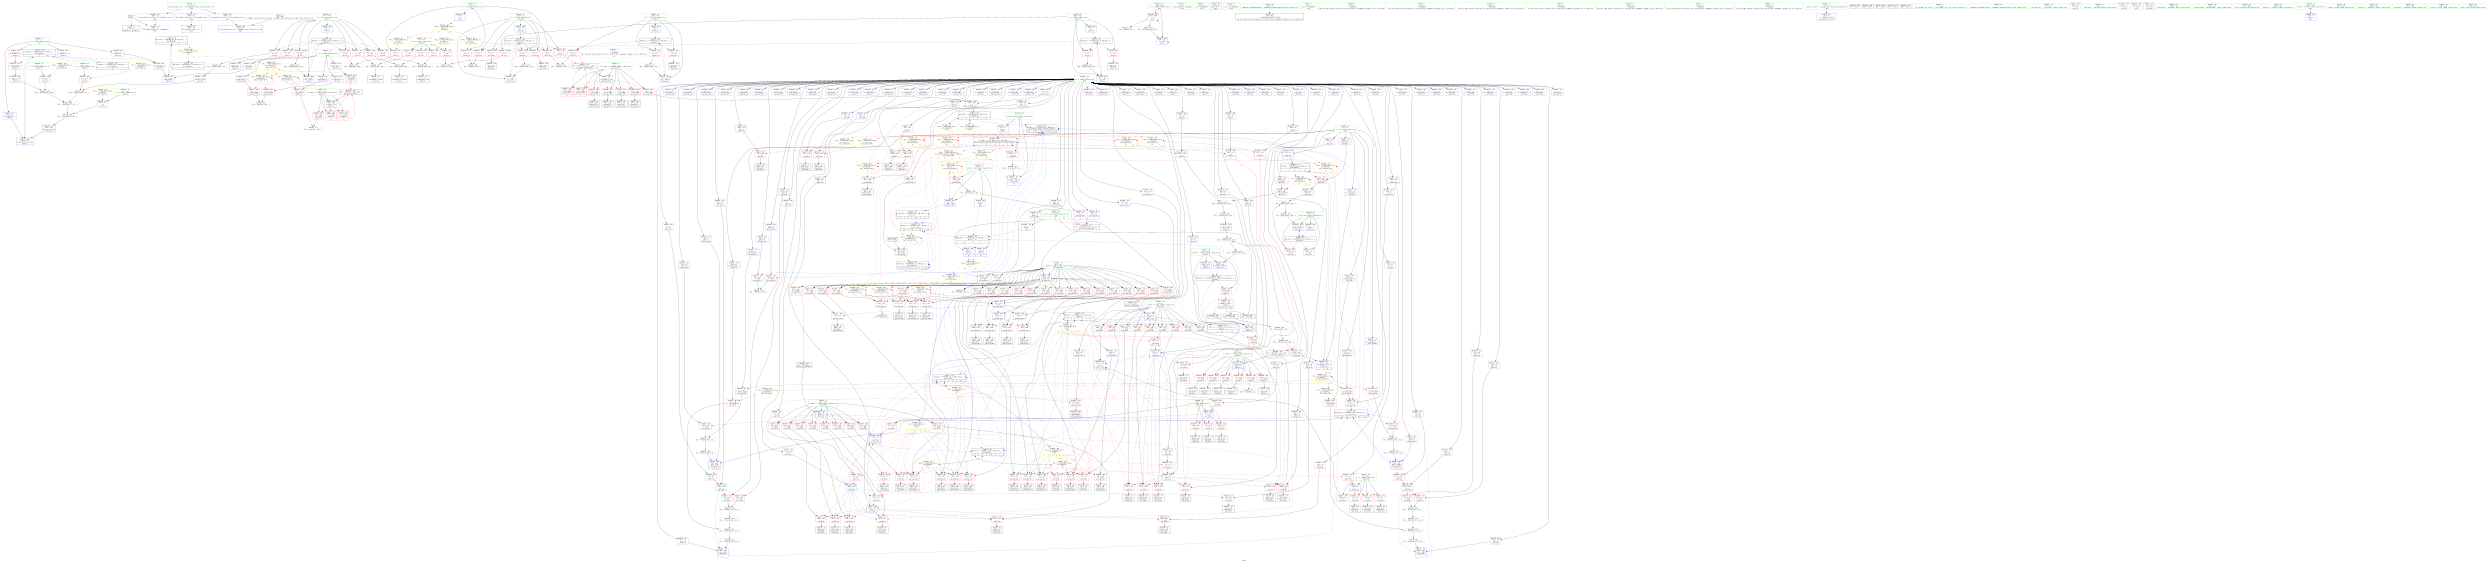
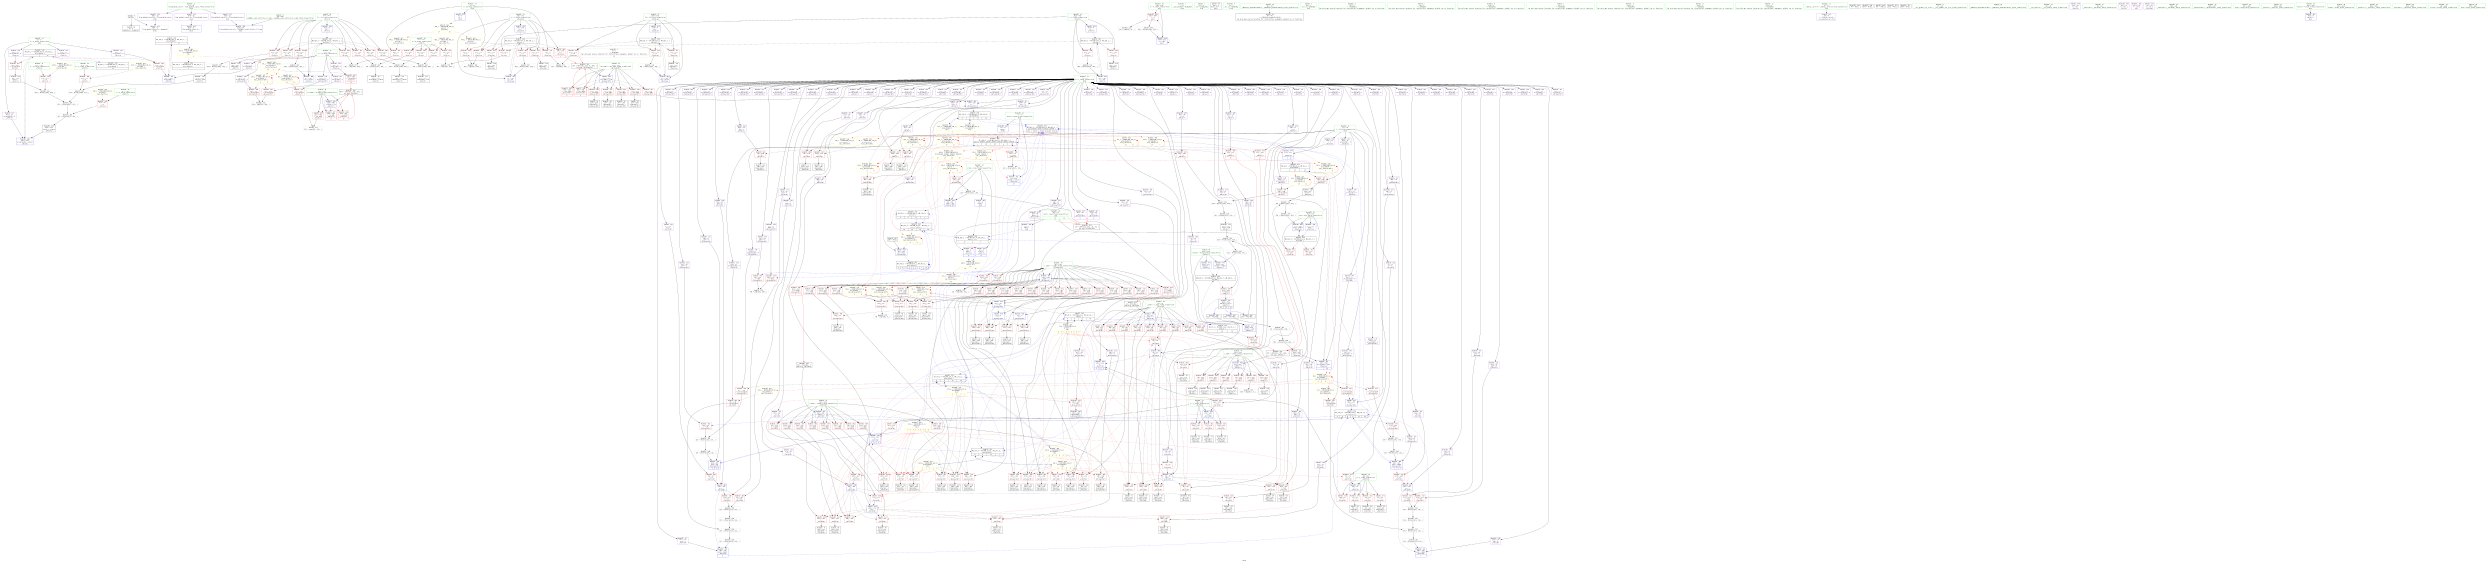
(849, 530) -> none
